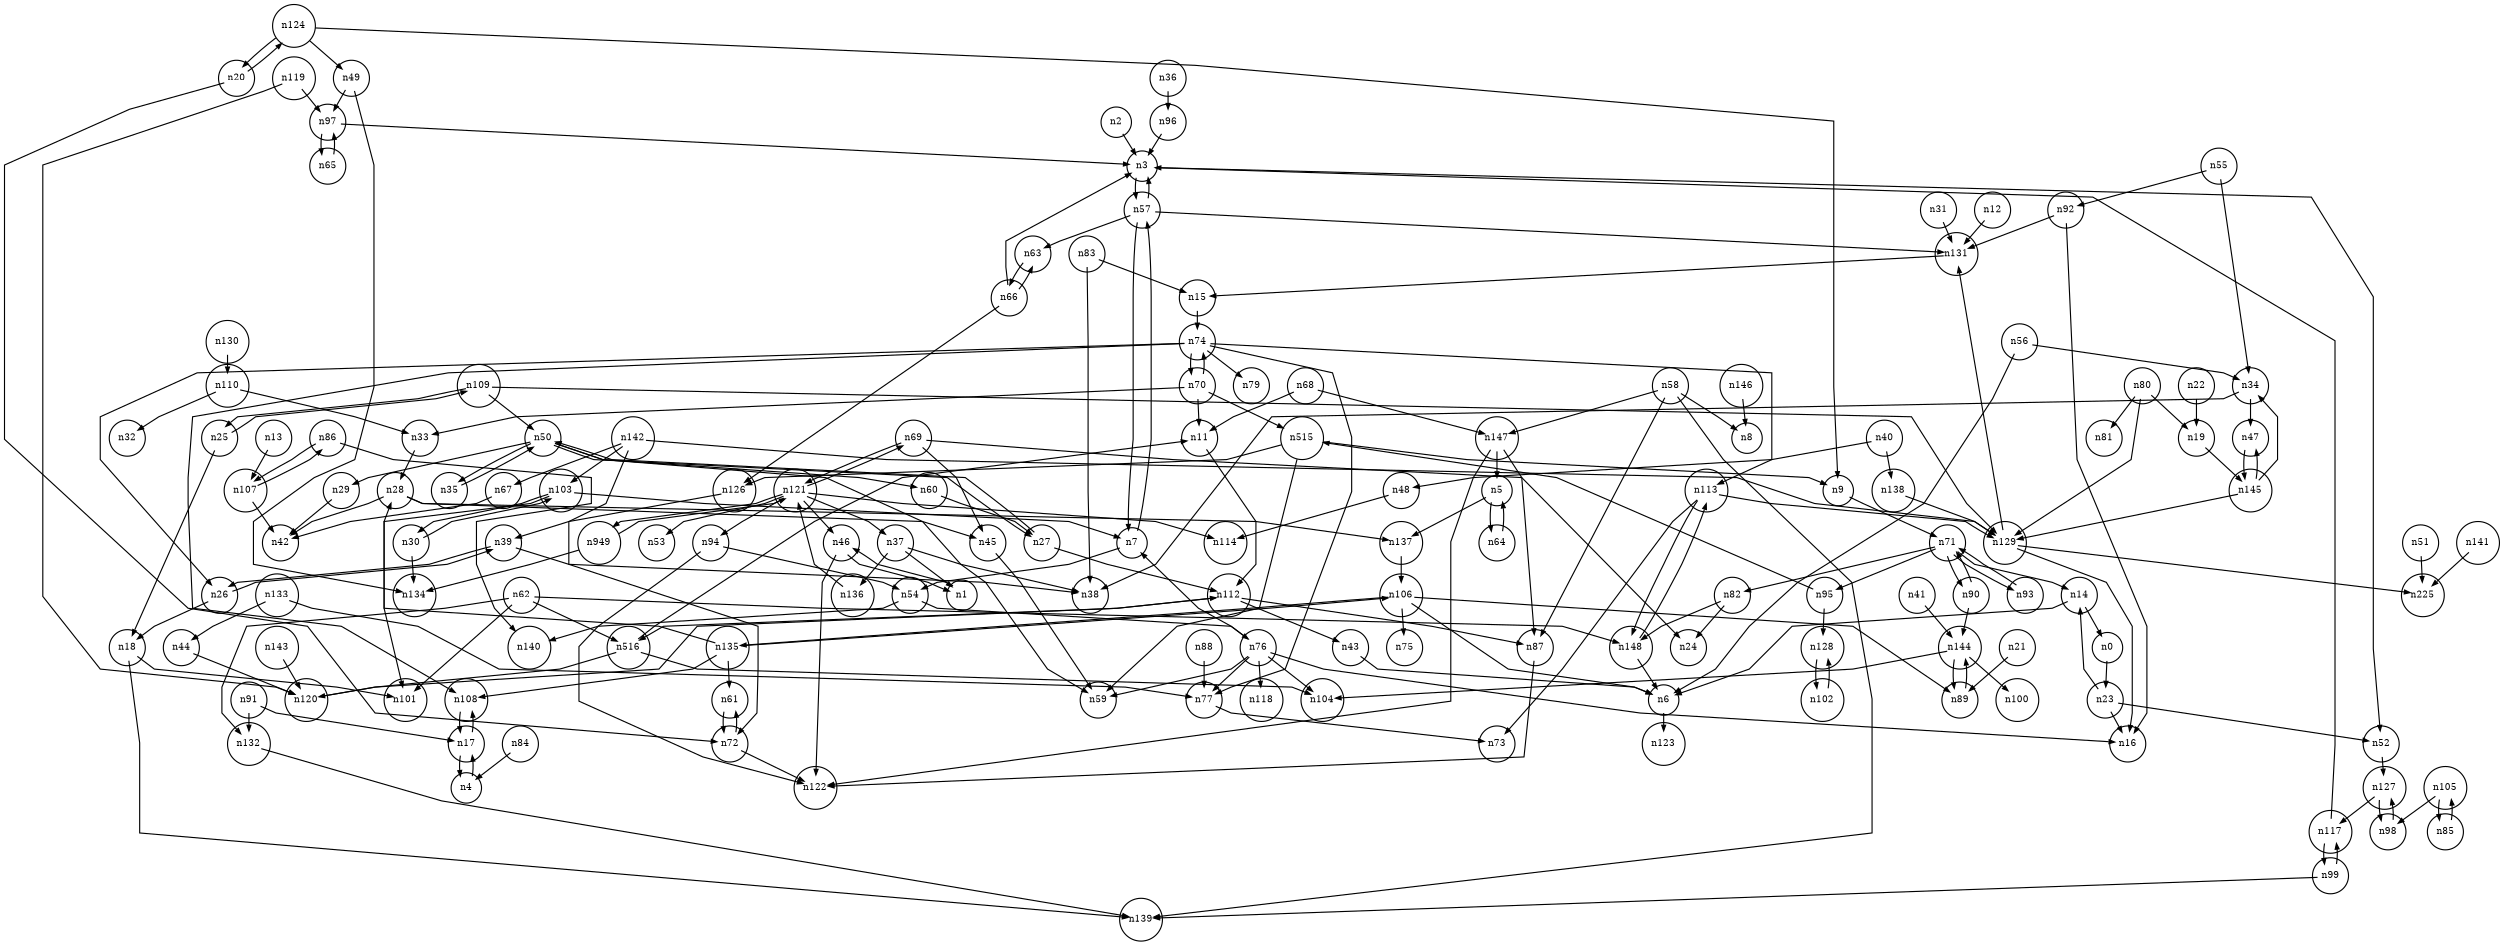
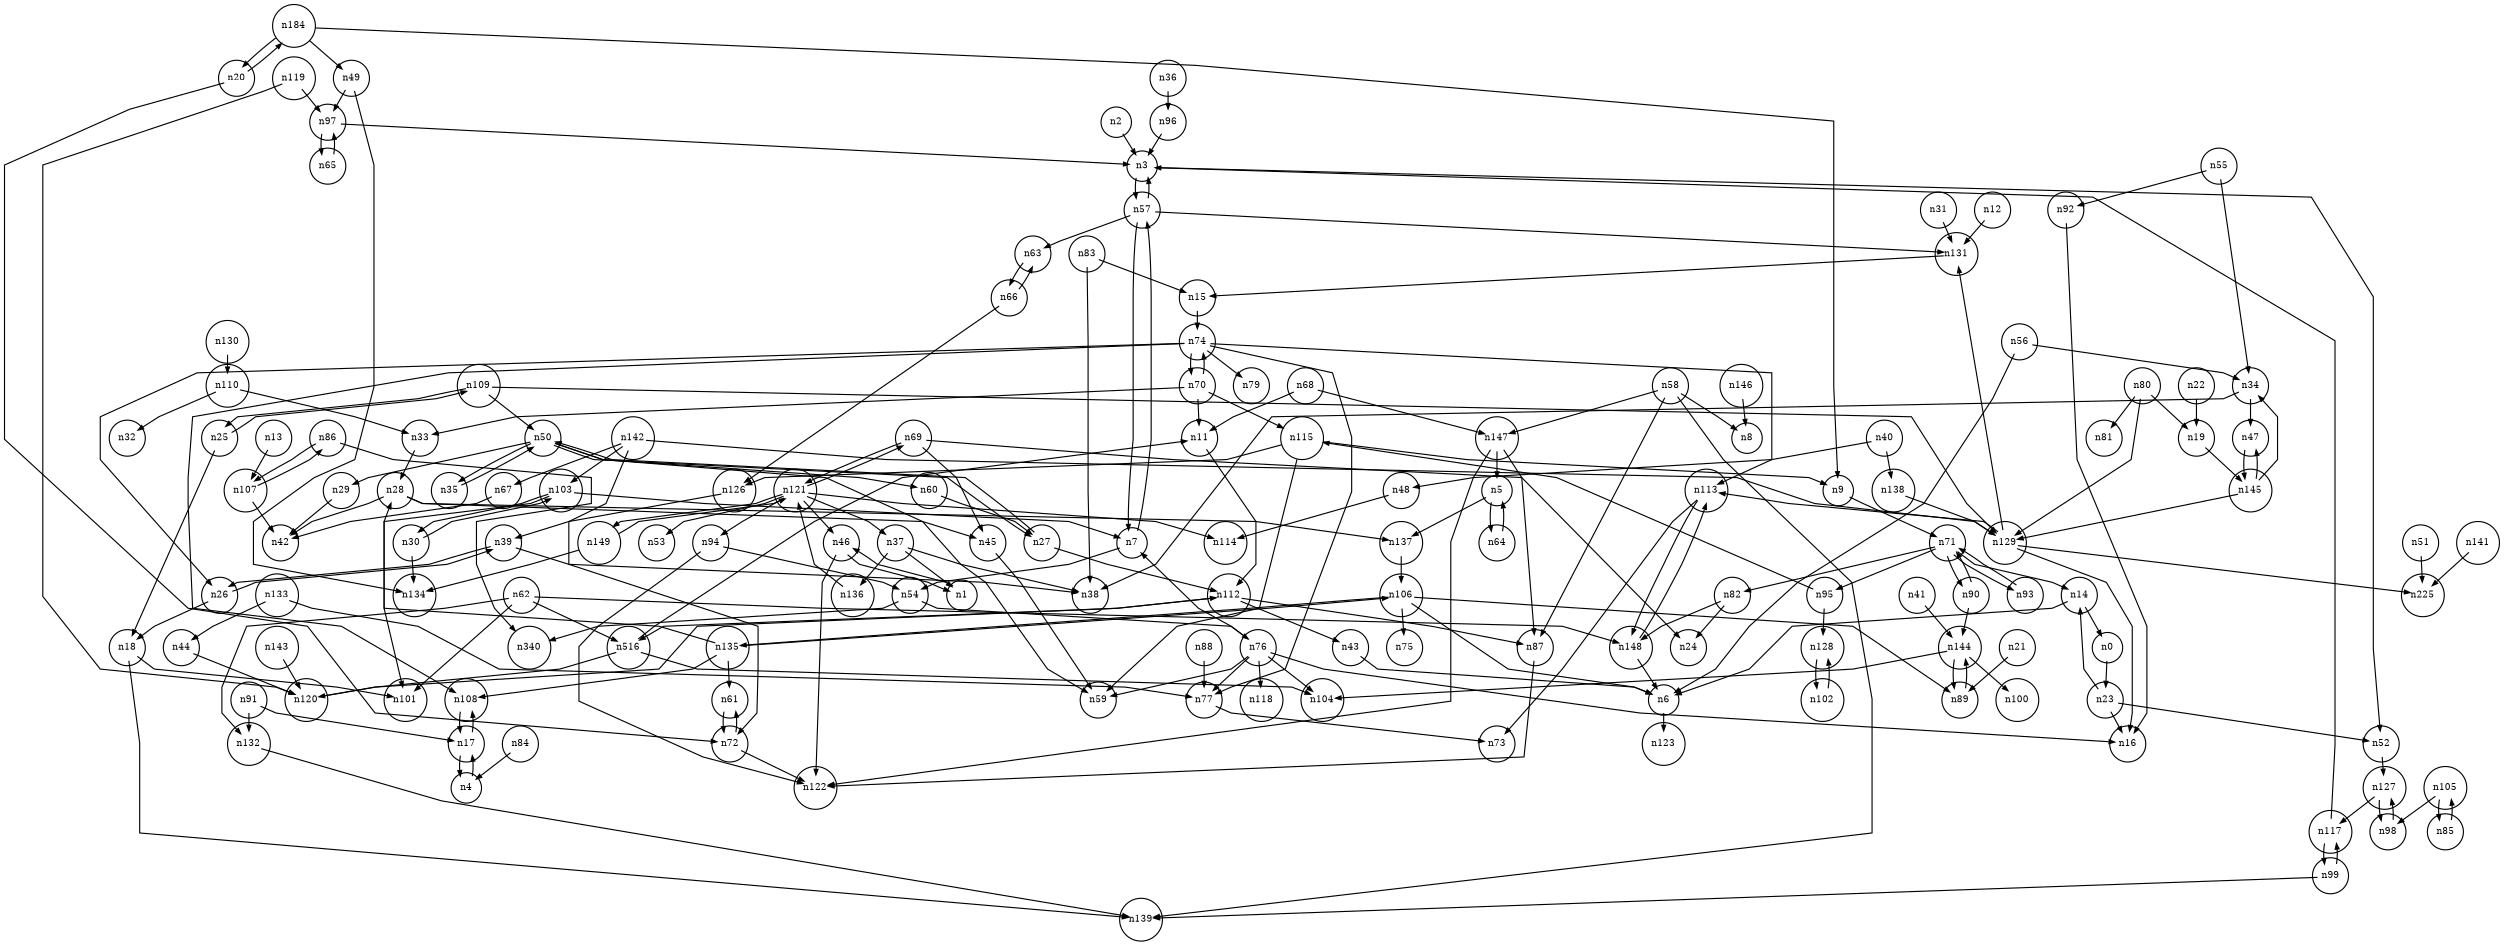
(294, 26) -> (294, 26)
(1047, 219) -> none
(2014, 231) -> none
(1302, 438) -> (1302, 438)
(1800, 506) -> (1794, 504)
(599, 543) -> (599, 543)
(529, 648) -> (529, 648)
